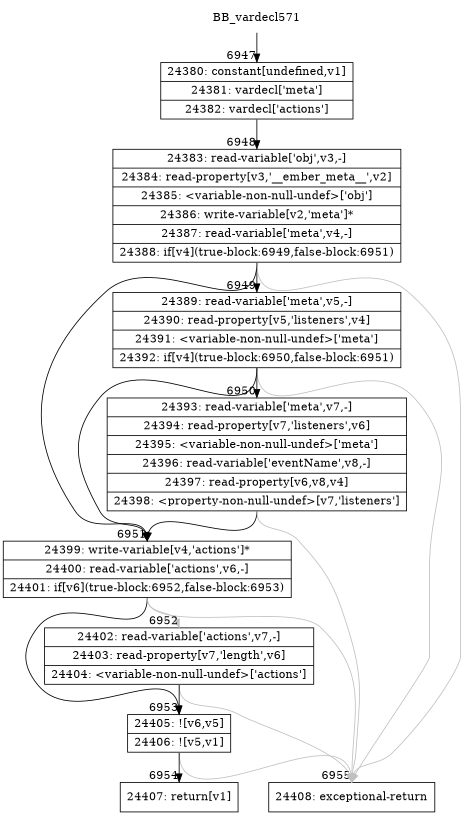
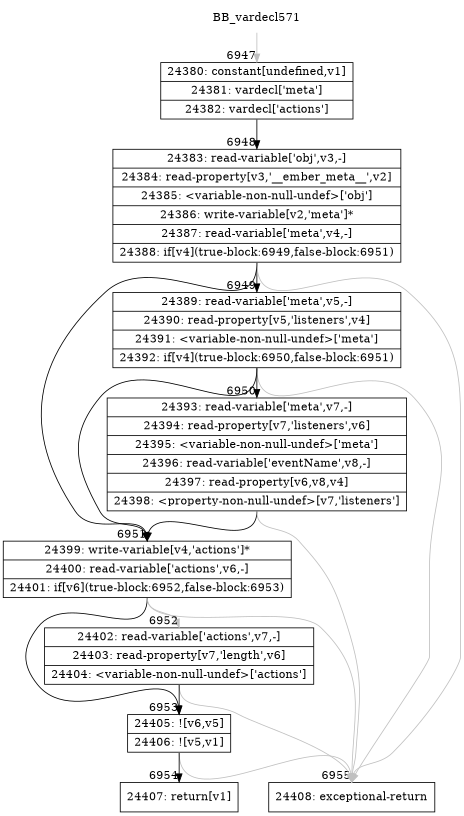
(257, 43) -> (257, 43)
